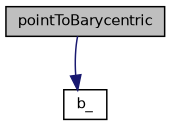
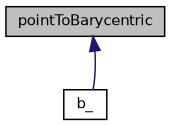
(75, 56) -> (95, 71)
